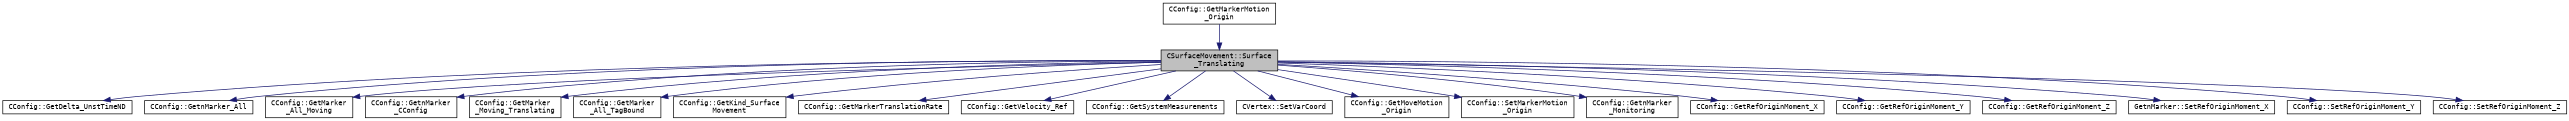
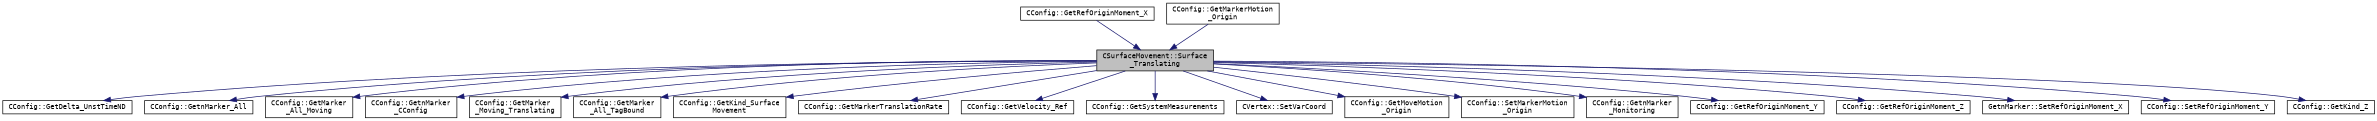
(1495, 79) -> (1116, 33)
(2500, 107) -> (2331, 107)
